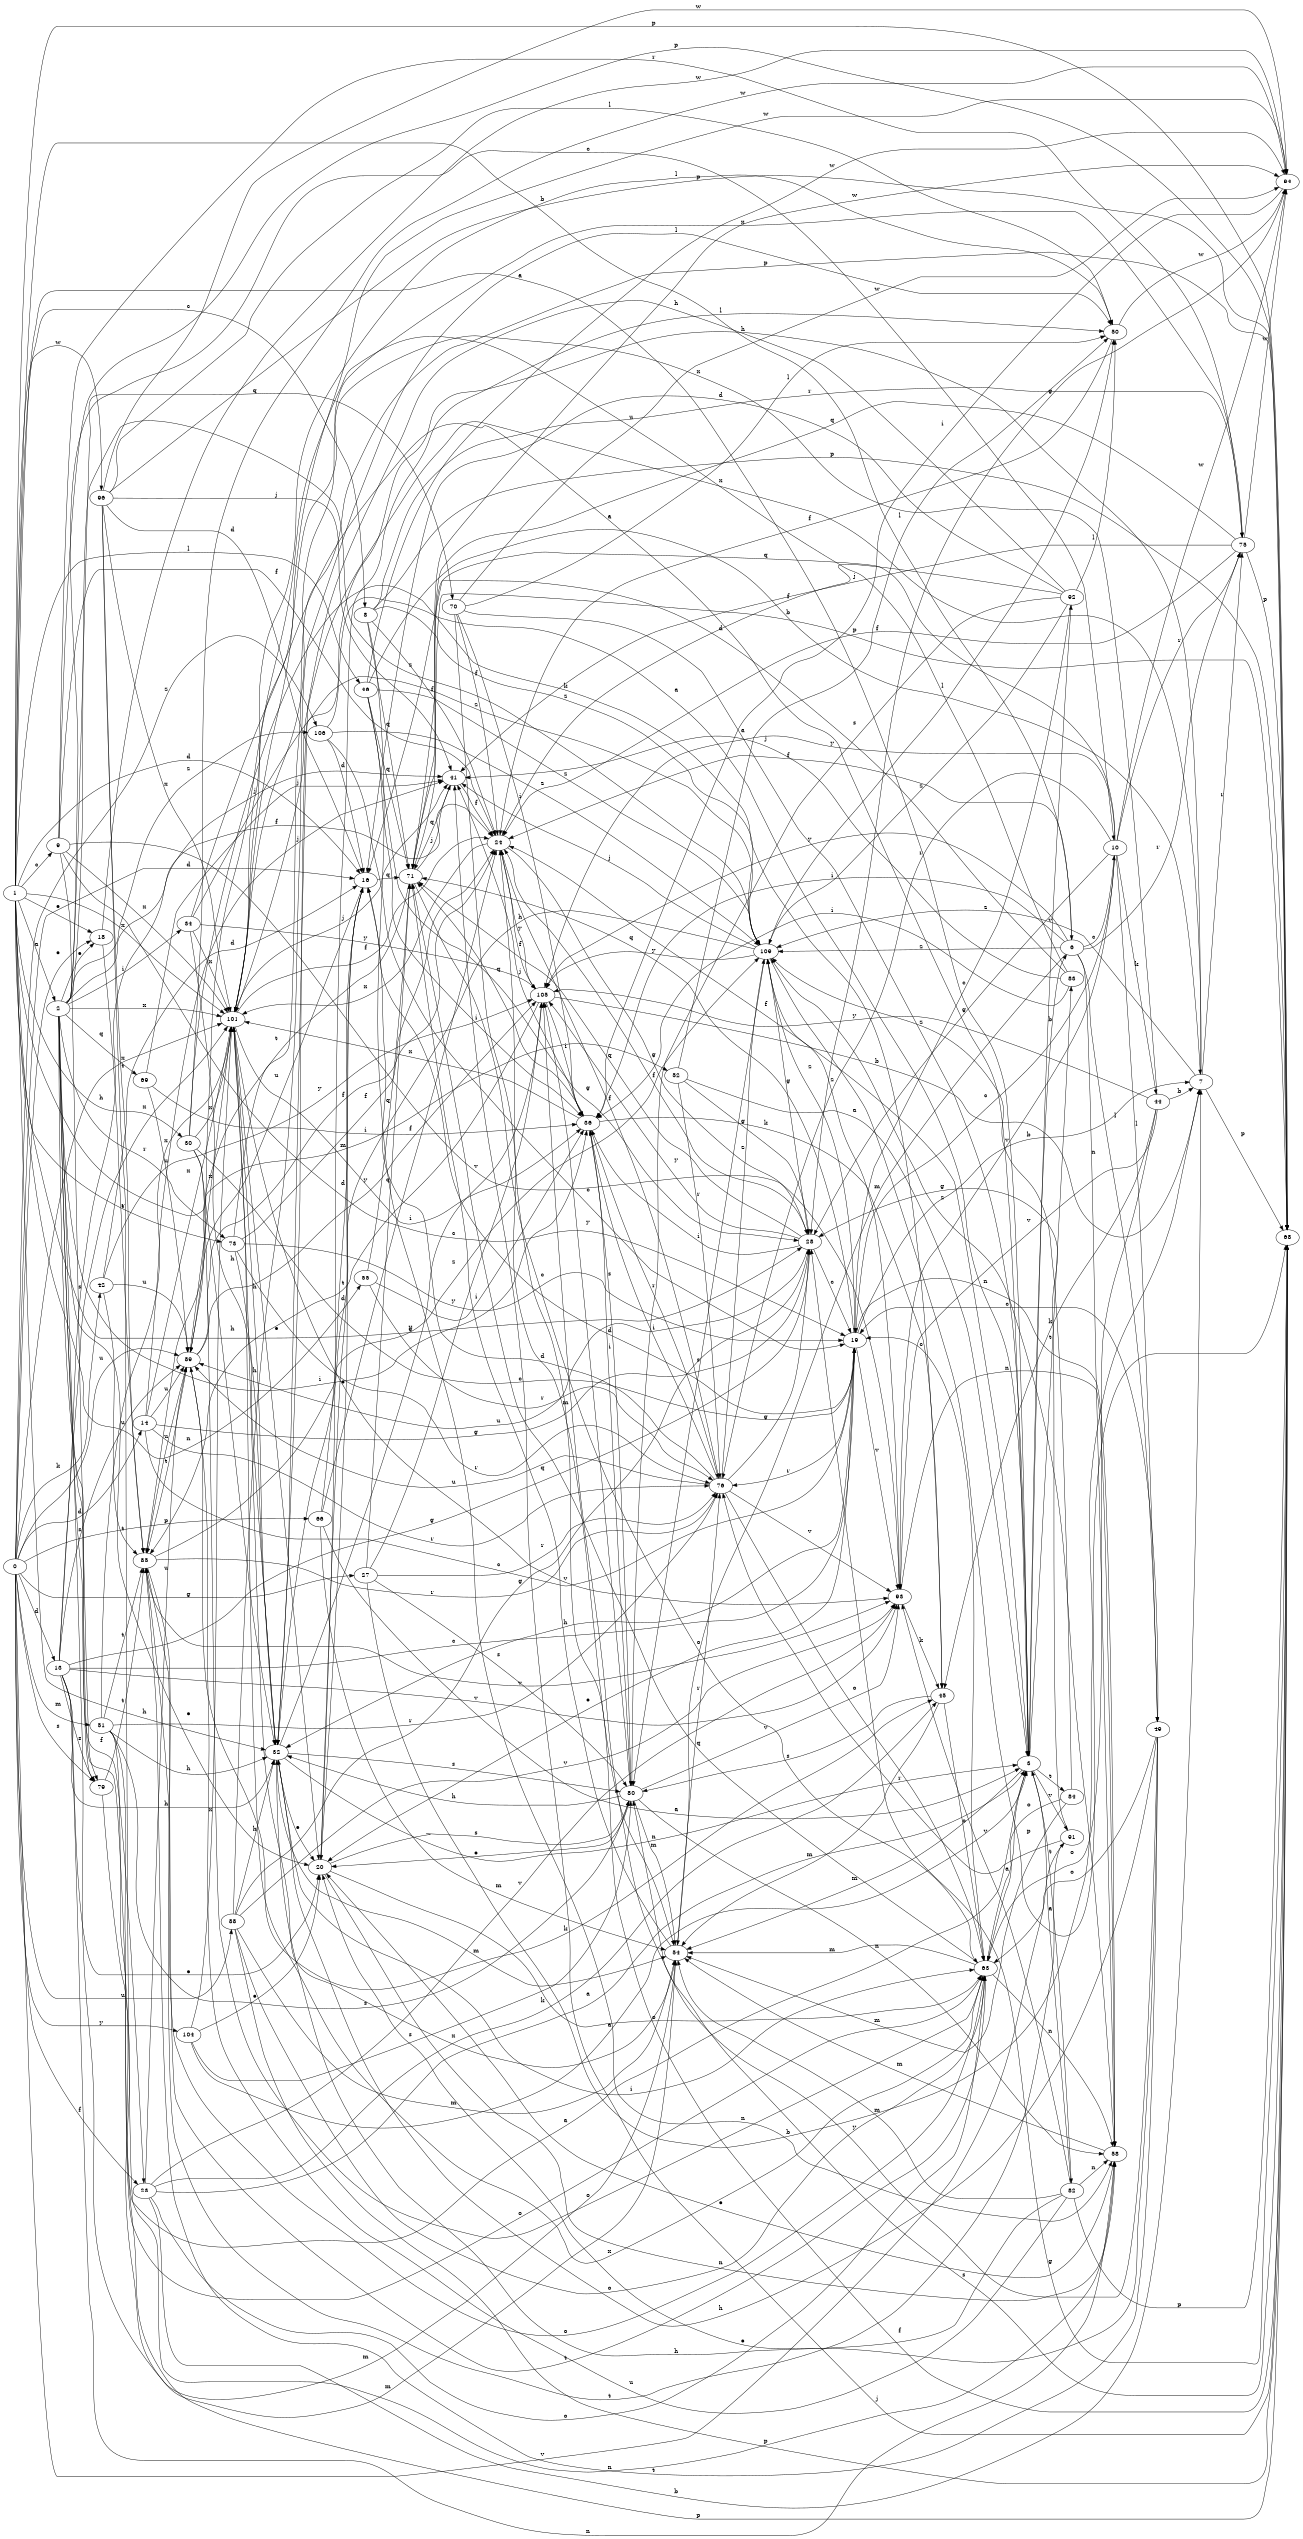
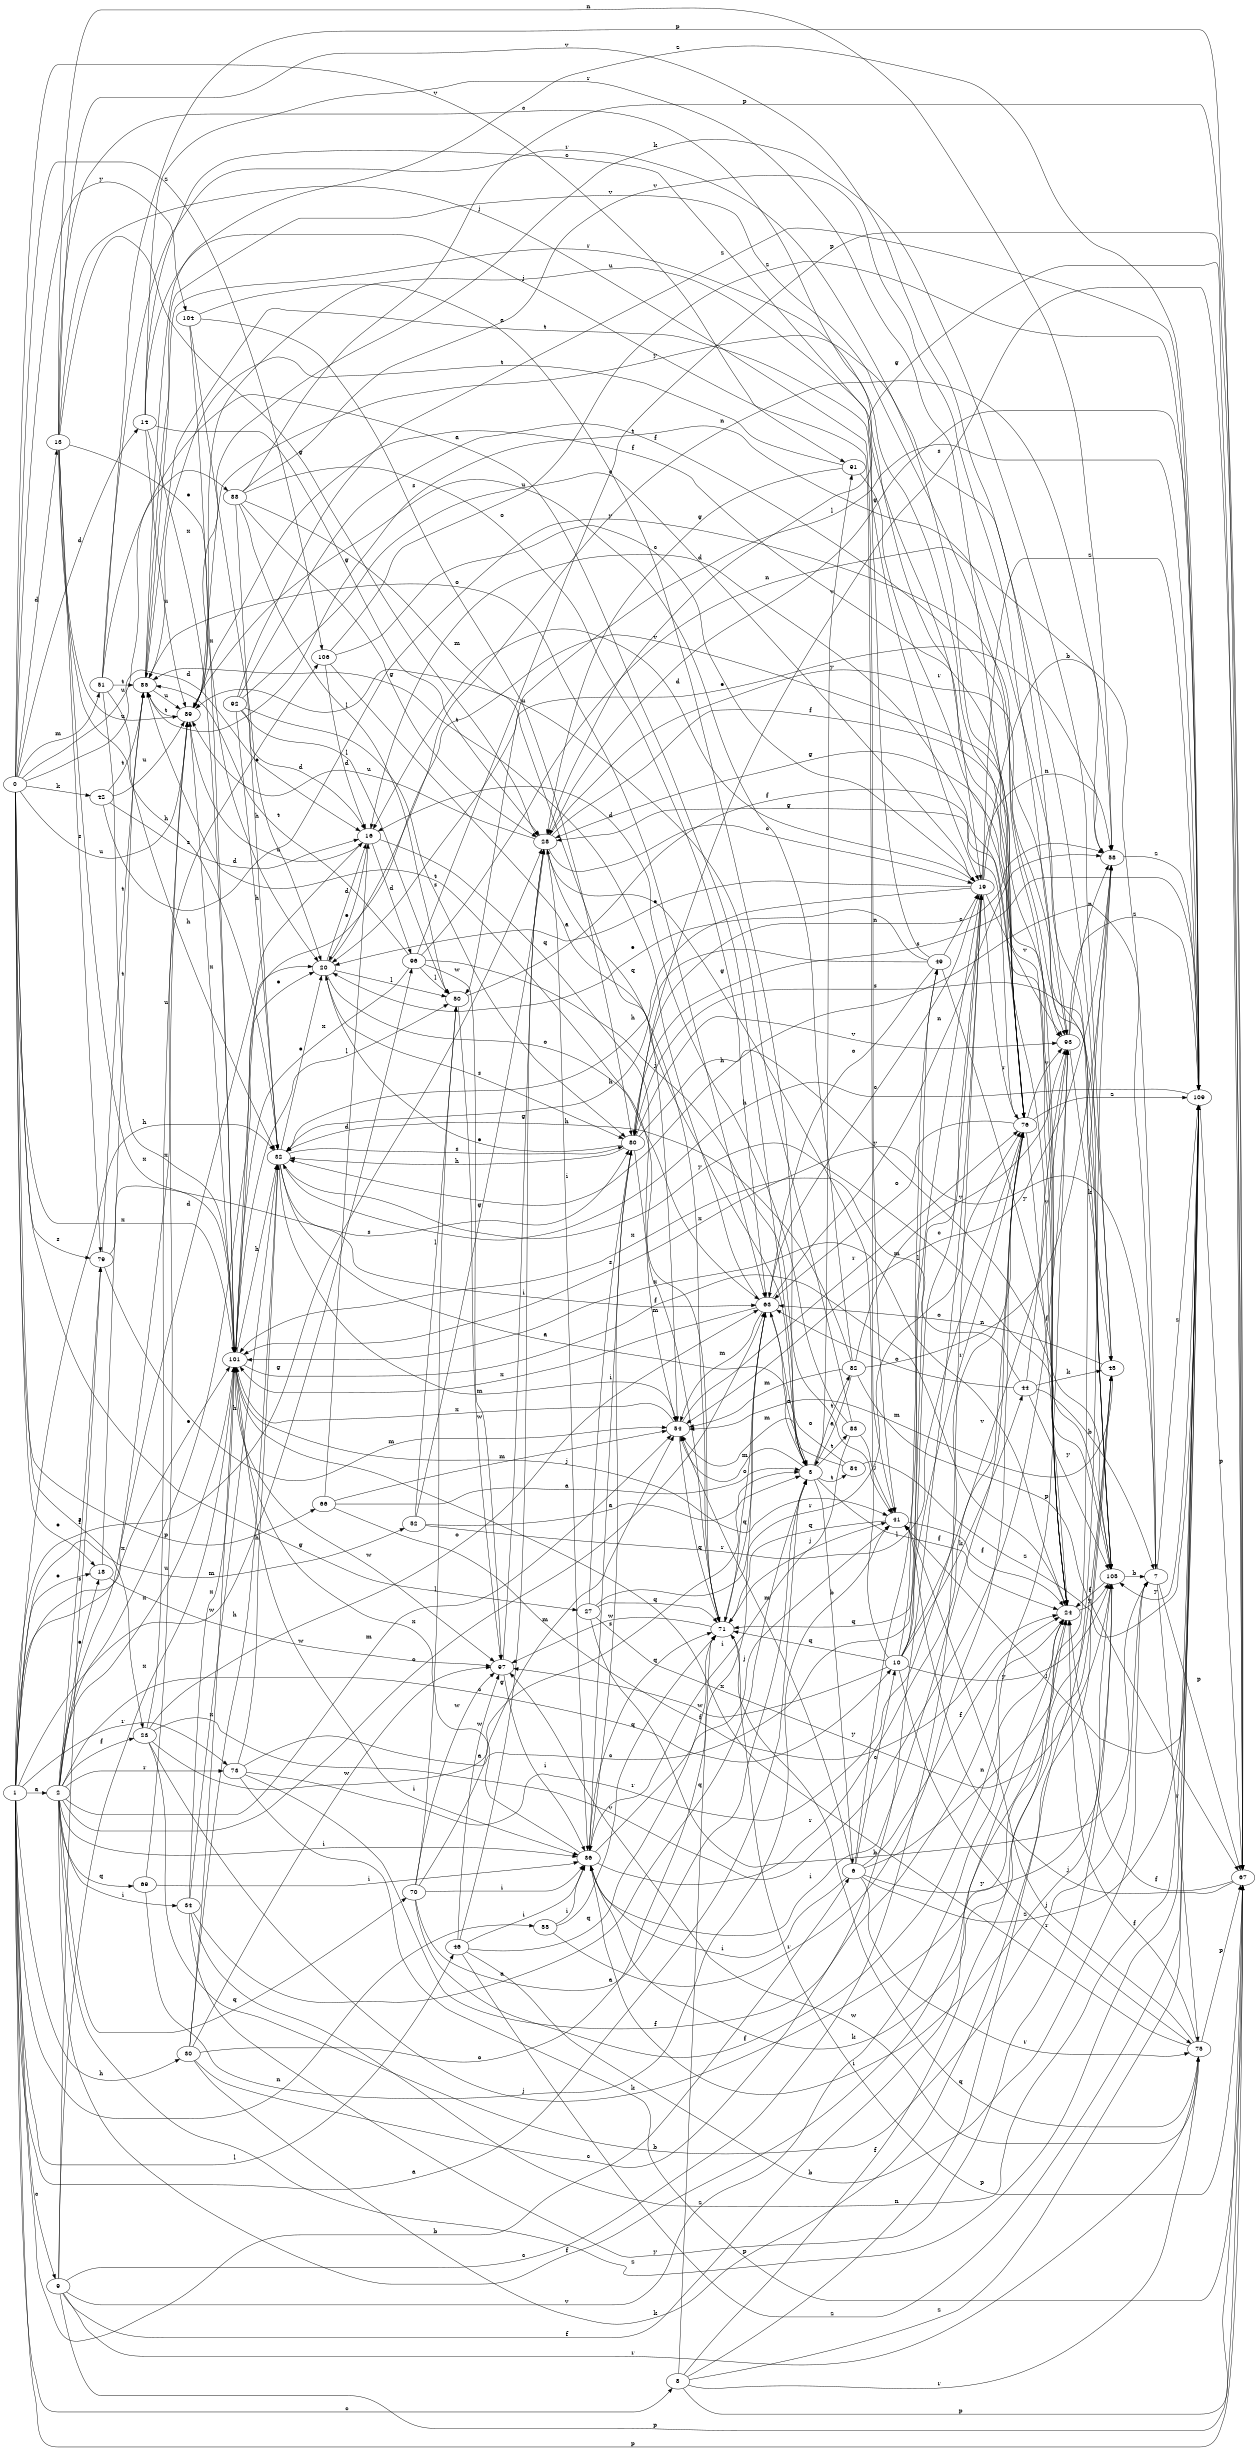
(1288, 182) -> (502, 1667)
(276, 639) -> (391, 897)
(1046, 1068) -> none
(1288, 1238) -> (1243, 1878)
(654, 1837) -> (545, 1335)
(328, 2008) -> (353, 1234)
